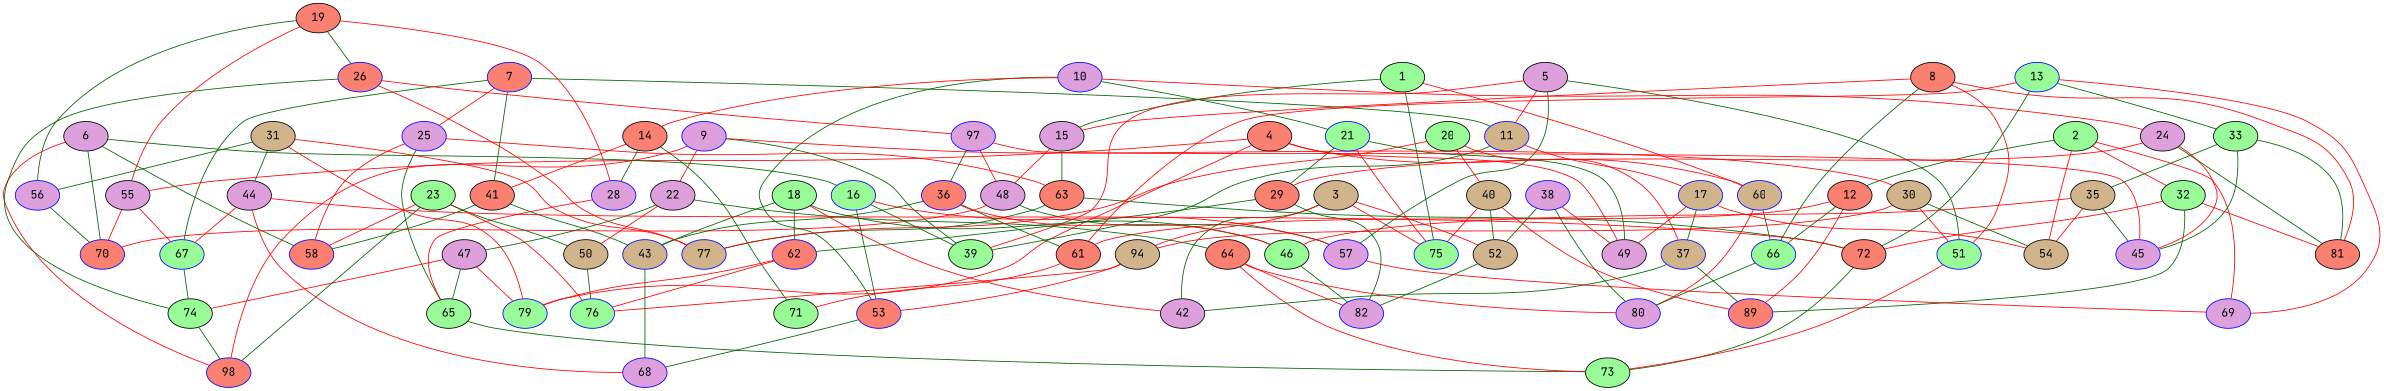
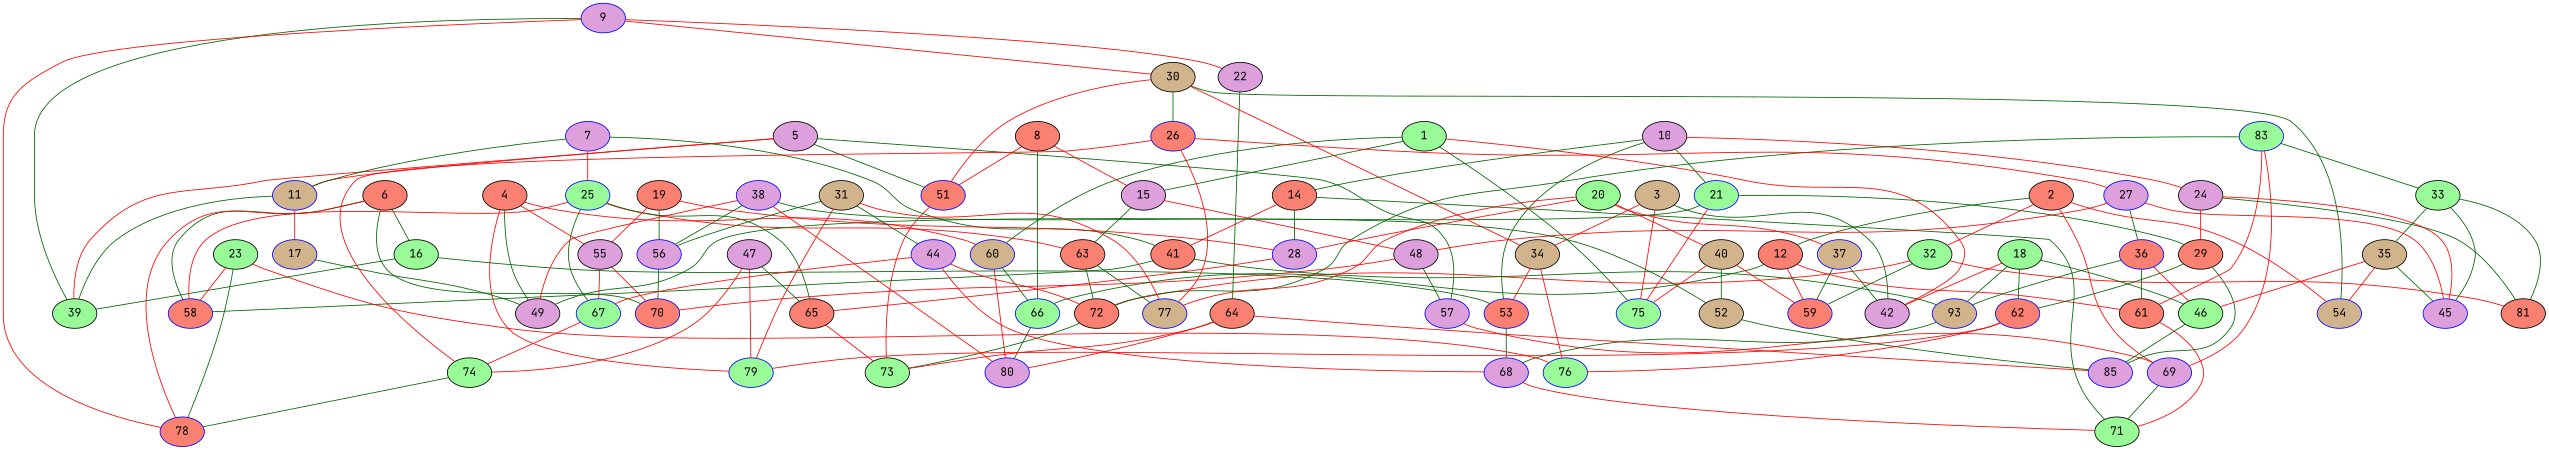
(339, 48) -> (1173, 107)
(509, 77) -> (588, 136)
(1080, 77) -> (1665, 136)
(2037, 77) -> (2261, 136)
(828, 92) -> (1478, 161)
(2194, 102) -> none
(298, 107) -> (569, 256)
(1584, 130) -> (1195, 159)
(35, 136) -> (638, 158)
(86, 136) -> (385, 195)
(424, 136) -> (588, 195)
(973, 136) -> (2126, 195)
(2076, 136) -> (2051, 195)
(1534, 167) -> (509, 257)
none -> (1758, 182)
(249, 195) -> (933, 254)
(853, 195) -> (416, 254)
none -> (1498, 214)
(1102, 218) -> none
(1417, 222) -> none
(1662, 225) -> (418, 280)
(1692, 225) -> none
none -> (704, 228)
(1871, 229) -> none
(533, 240) -> none
(586, 254) -> none
(645, 254) -> (1954, 314)
(1137, 254) -> (1537, 254)
(1959, 254) -> (943, 195)
(2046, 254) -> (2339, 314)
(1586, 258) -> (916, 307)
(186, 284) -> (541, 340)
(449, 314) -> (812, 314)
(1362, 314) -> (2110, 373)
(1751, 314) -> (1810, 314)
(1026, 362) -> (850, 343)
(229, 373) -> (182, 432)
none -> (2143, 402)
none -> (1807, 418)
